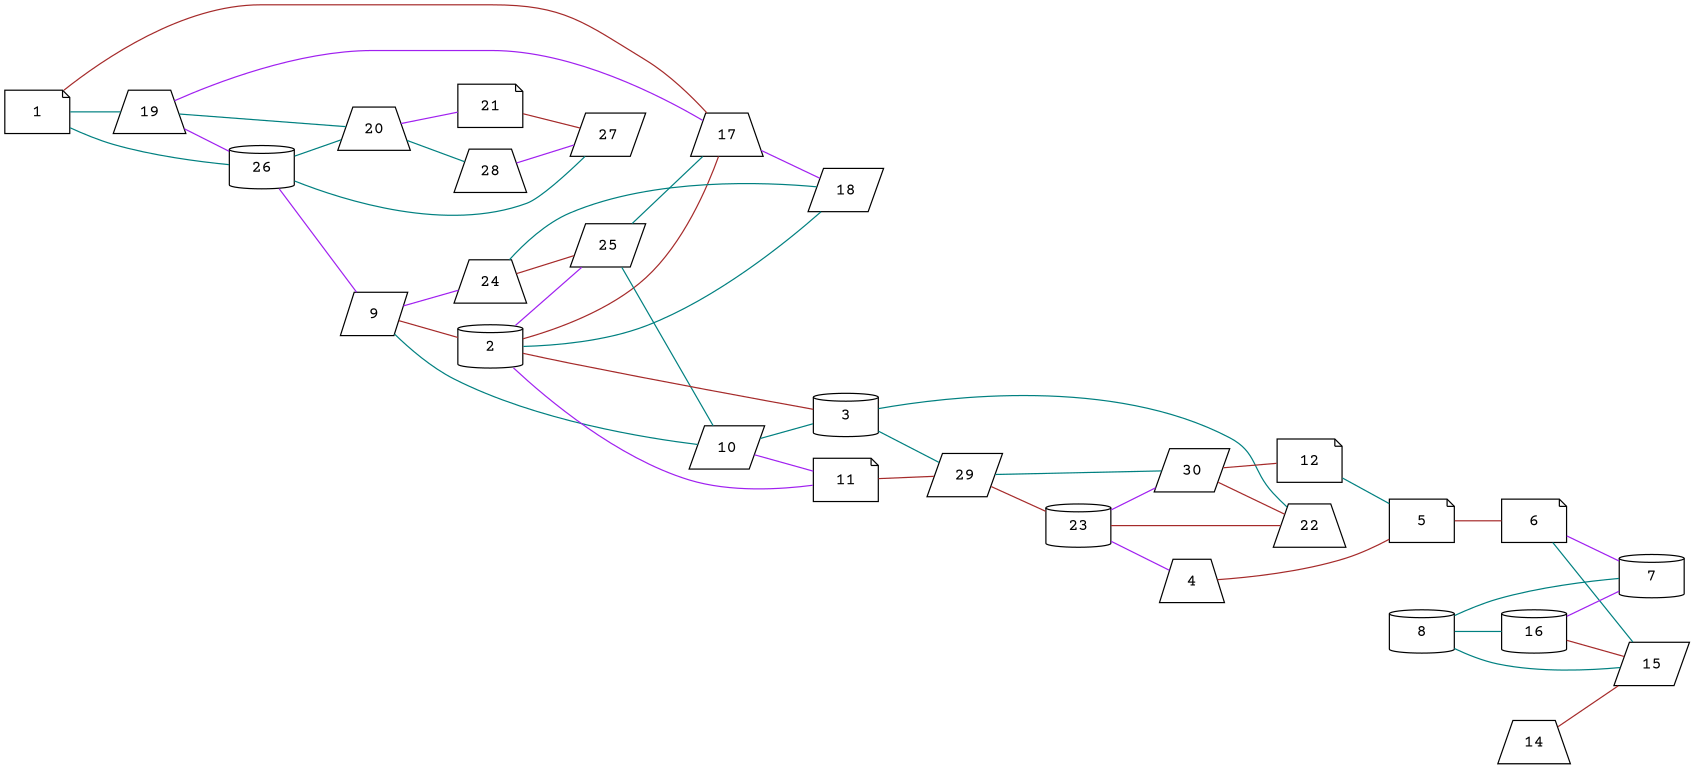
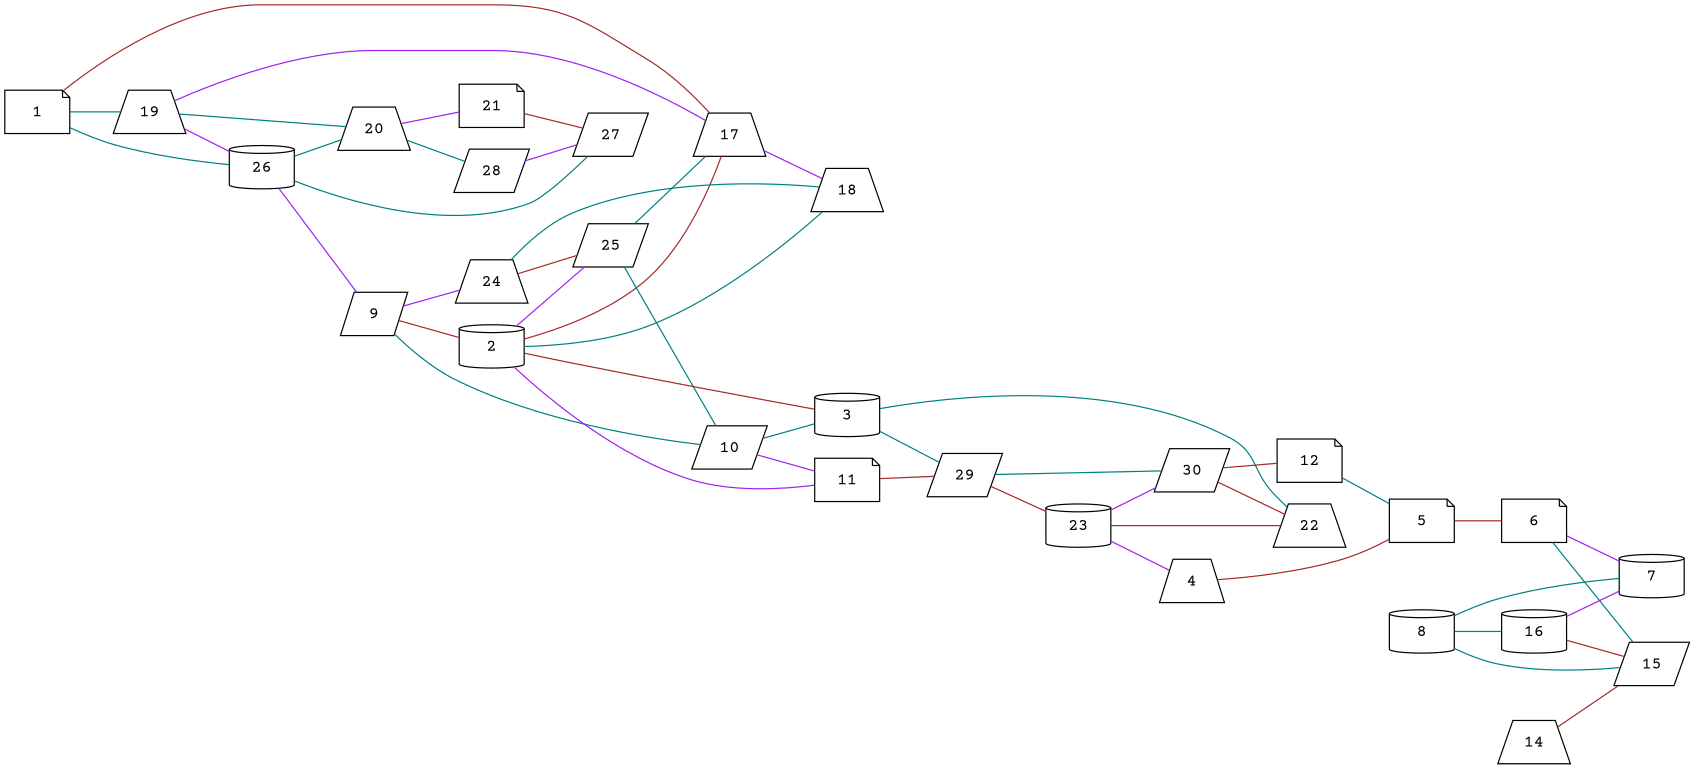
(490, 171) -> (492, 171)
(846, 190) -> (847, 190)
